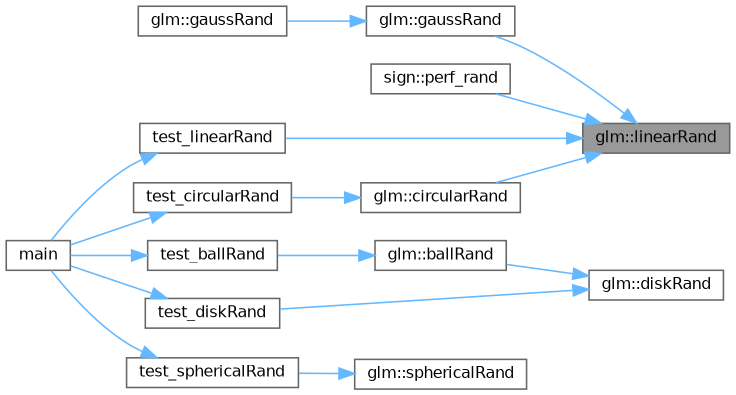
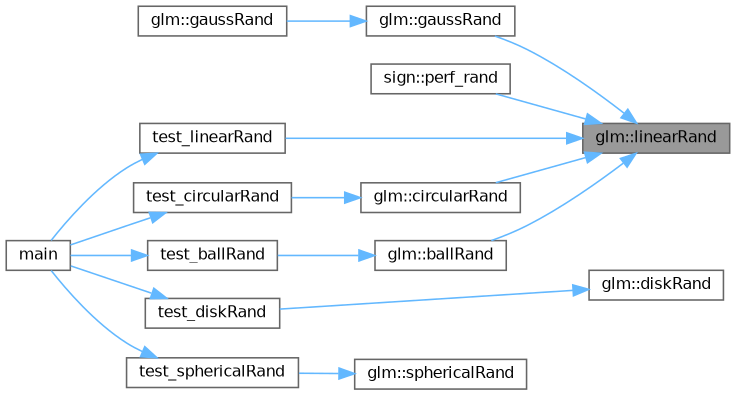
(540, 269) -> (560, 207)
